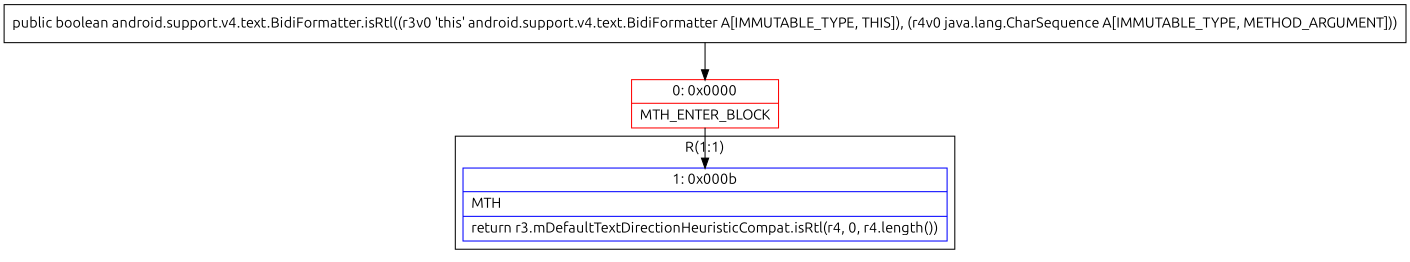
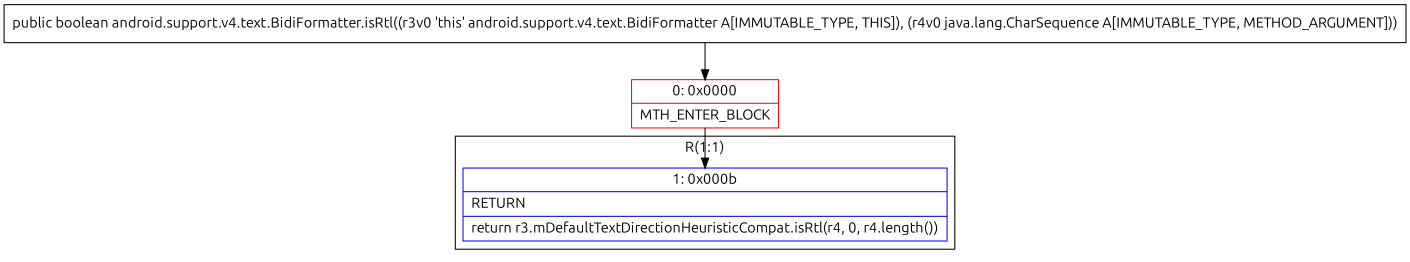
(487, 203) -> (498, 203)
